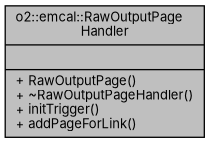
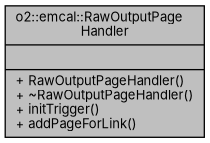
(77, 81) -> (100, 81)
